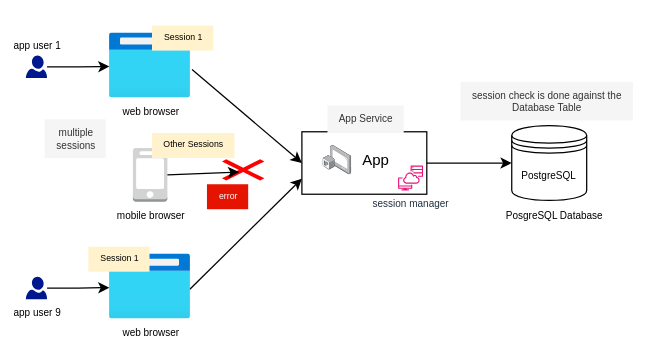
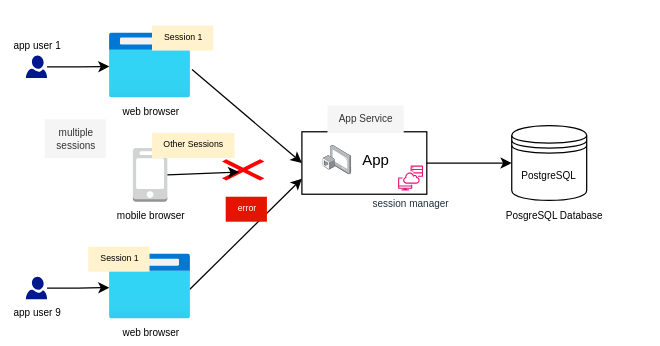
(547, 101) -> none
(228, 197) -> (246, 209)
